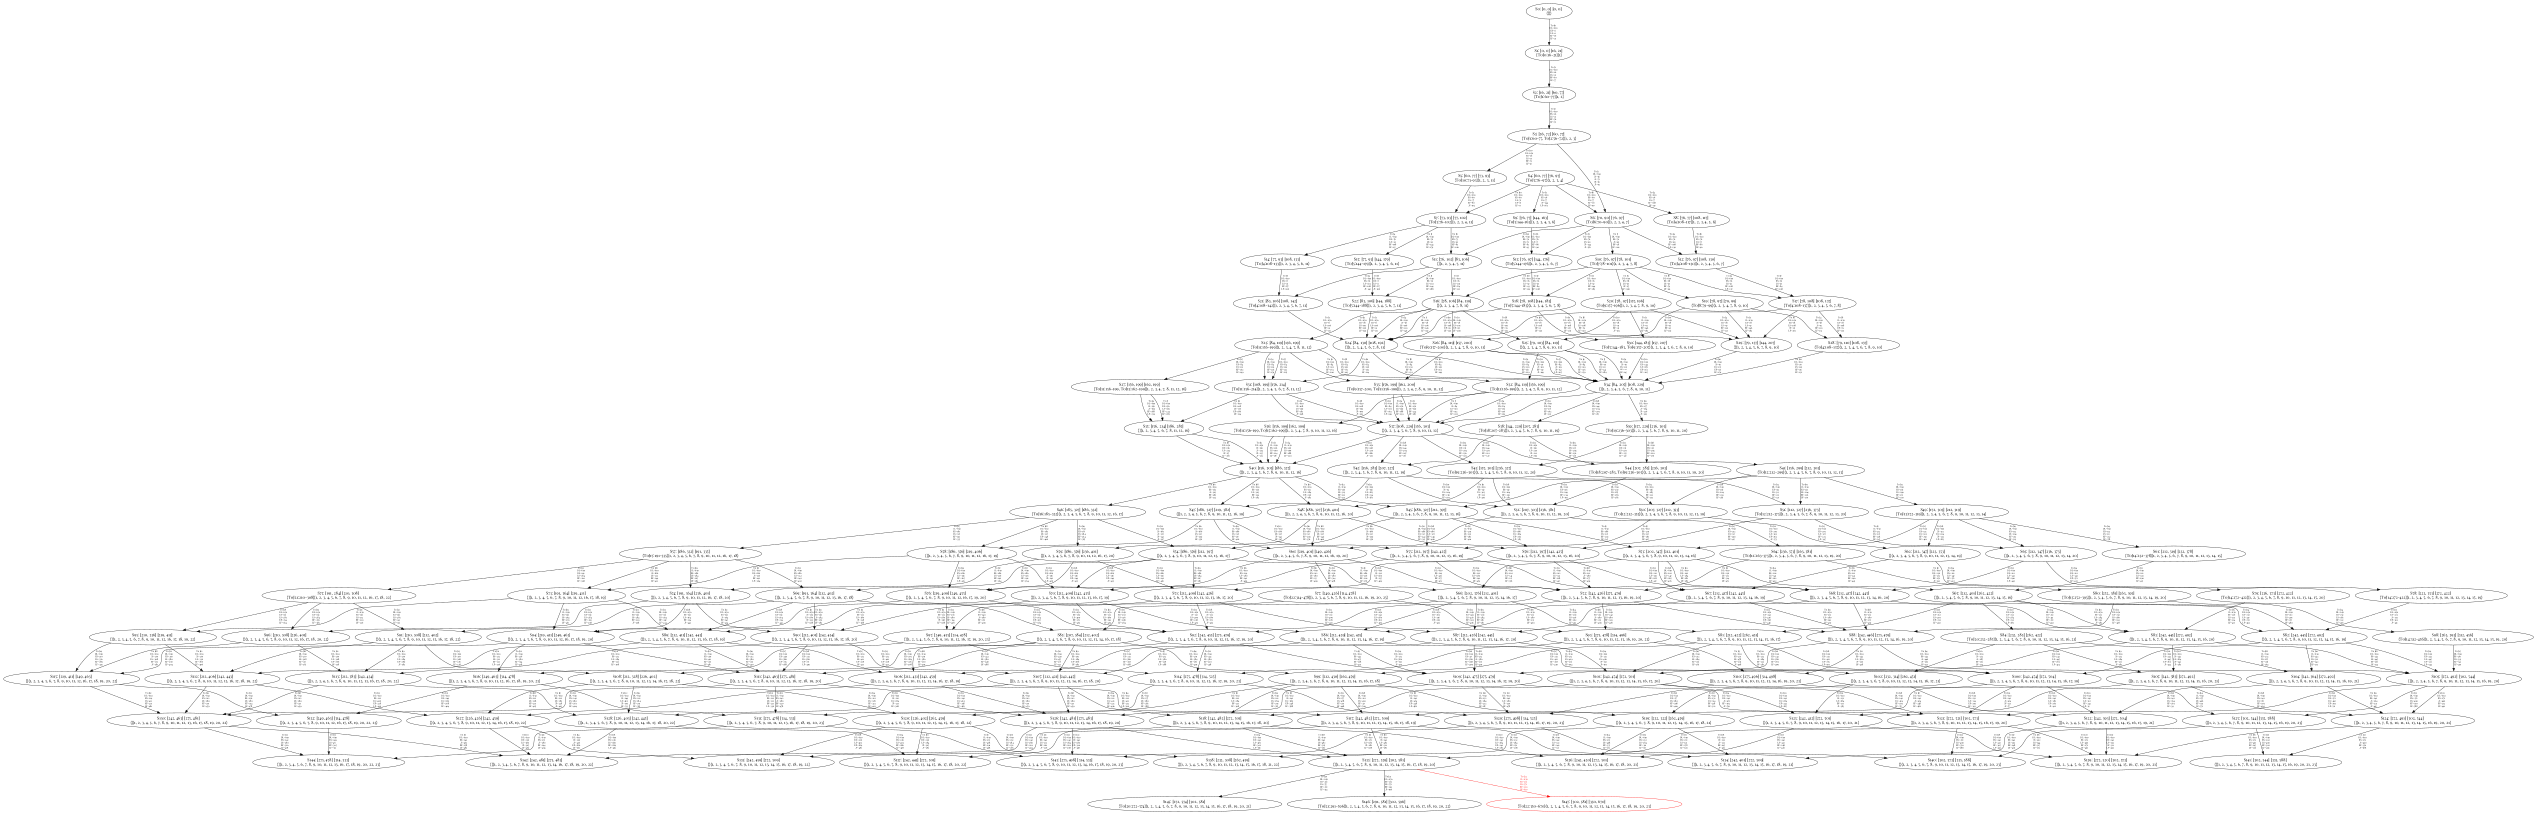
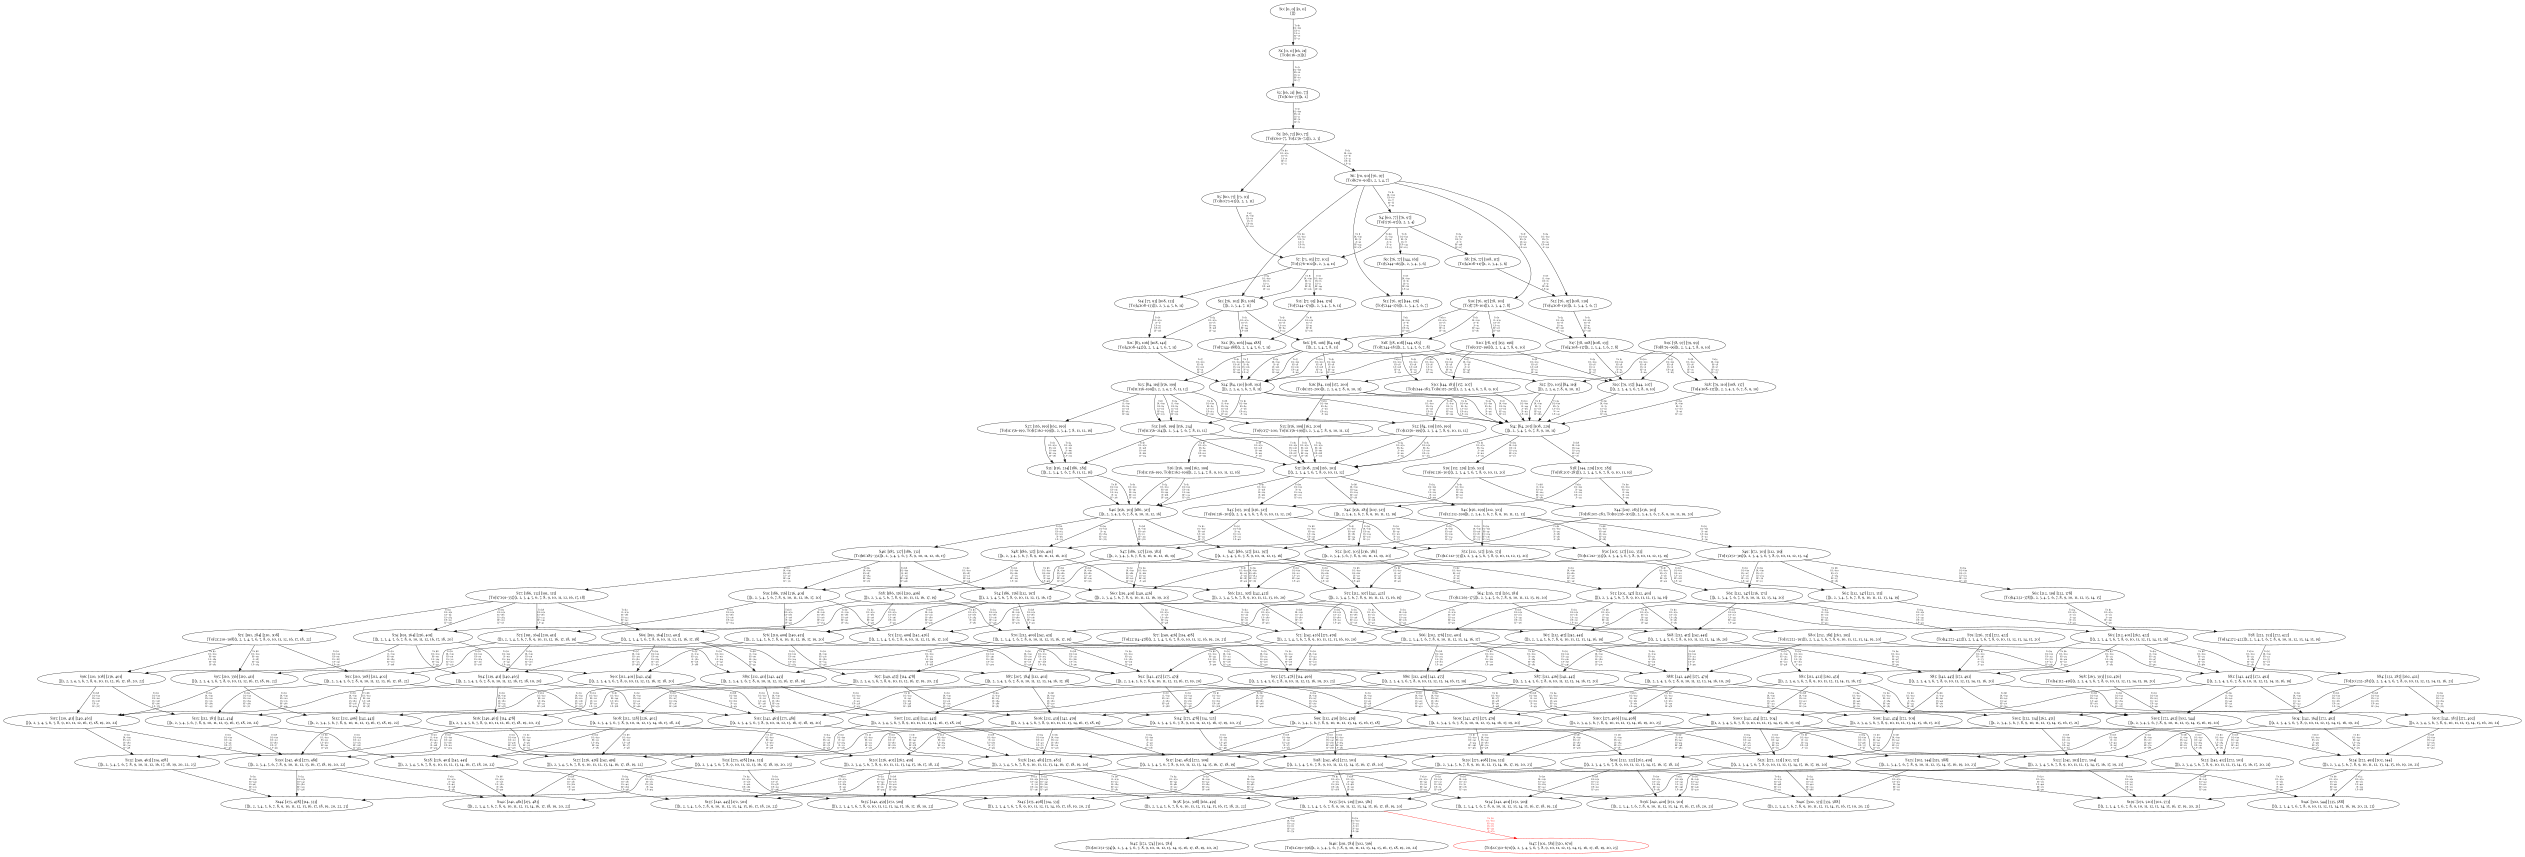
(1575, 198) -> (1381, 198)
(1654, 286) -> none
